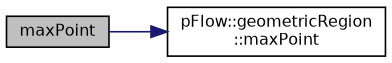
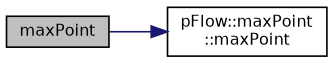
(276, 32) -> (247, 32)
